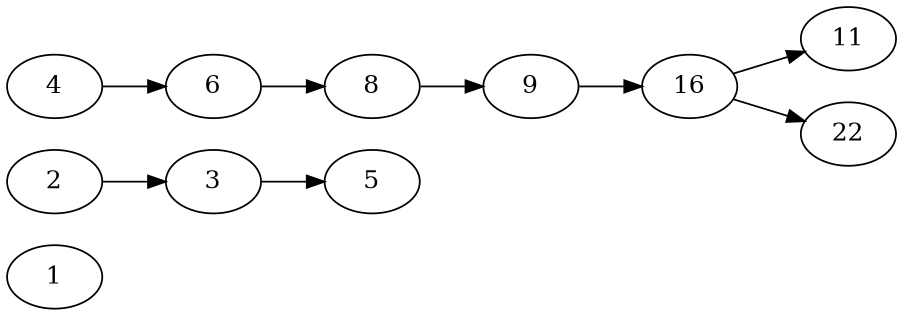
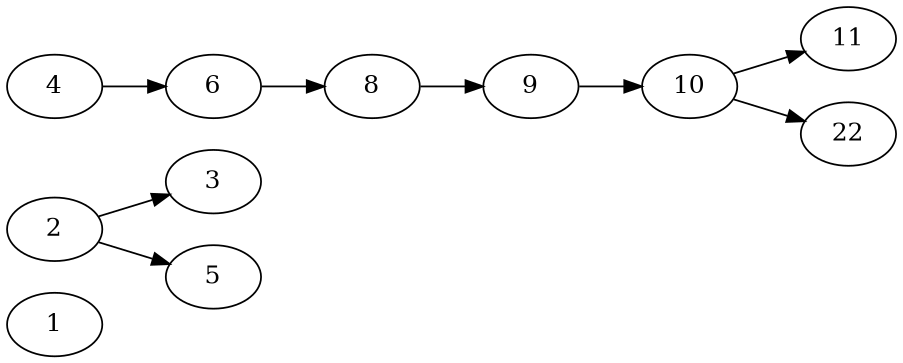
(690, 86) -> (690, 86)
(284, 182) -> (126, 251)
